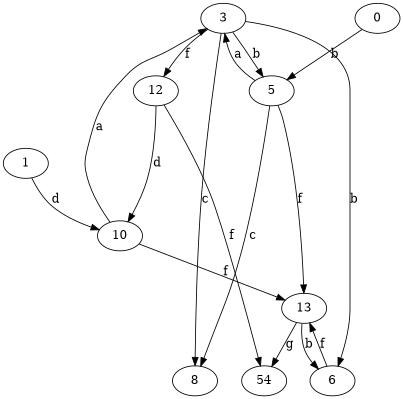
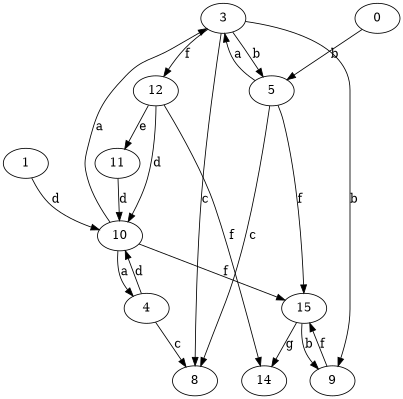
none -> (118, 163)
none -> (147, 308)
(304, 308) -> (304, 308)
(264, 381) -> (264, 381)
(332, 381) -> (332, 381)
